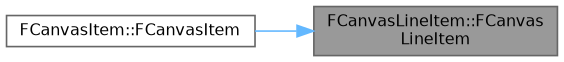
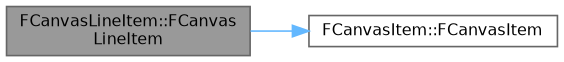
(276, 31) -> (271, 31)
